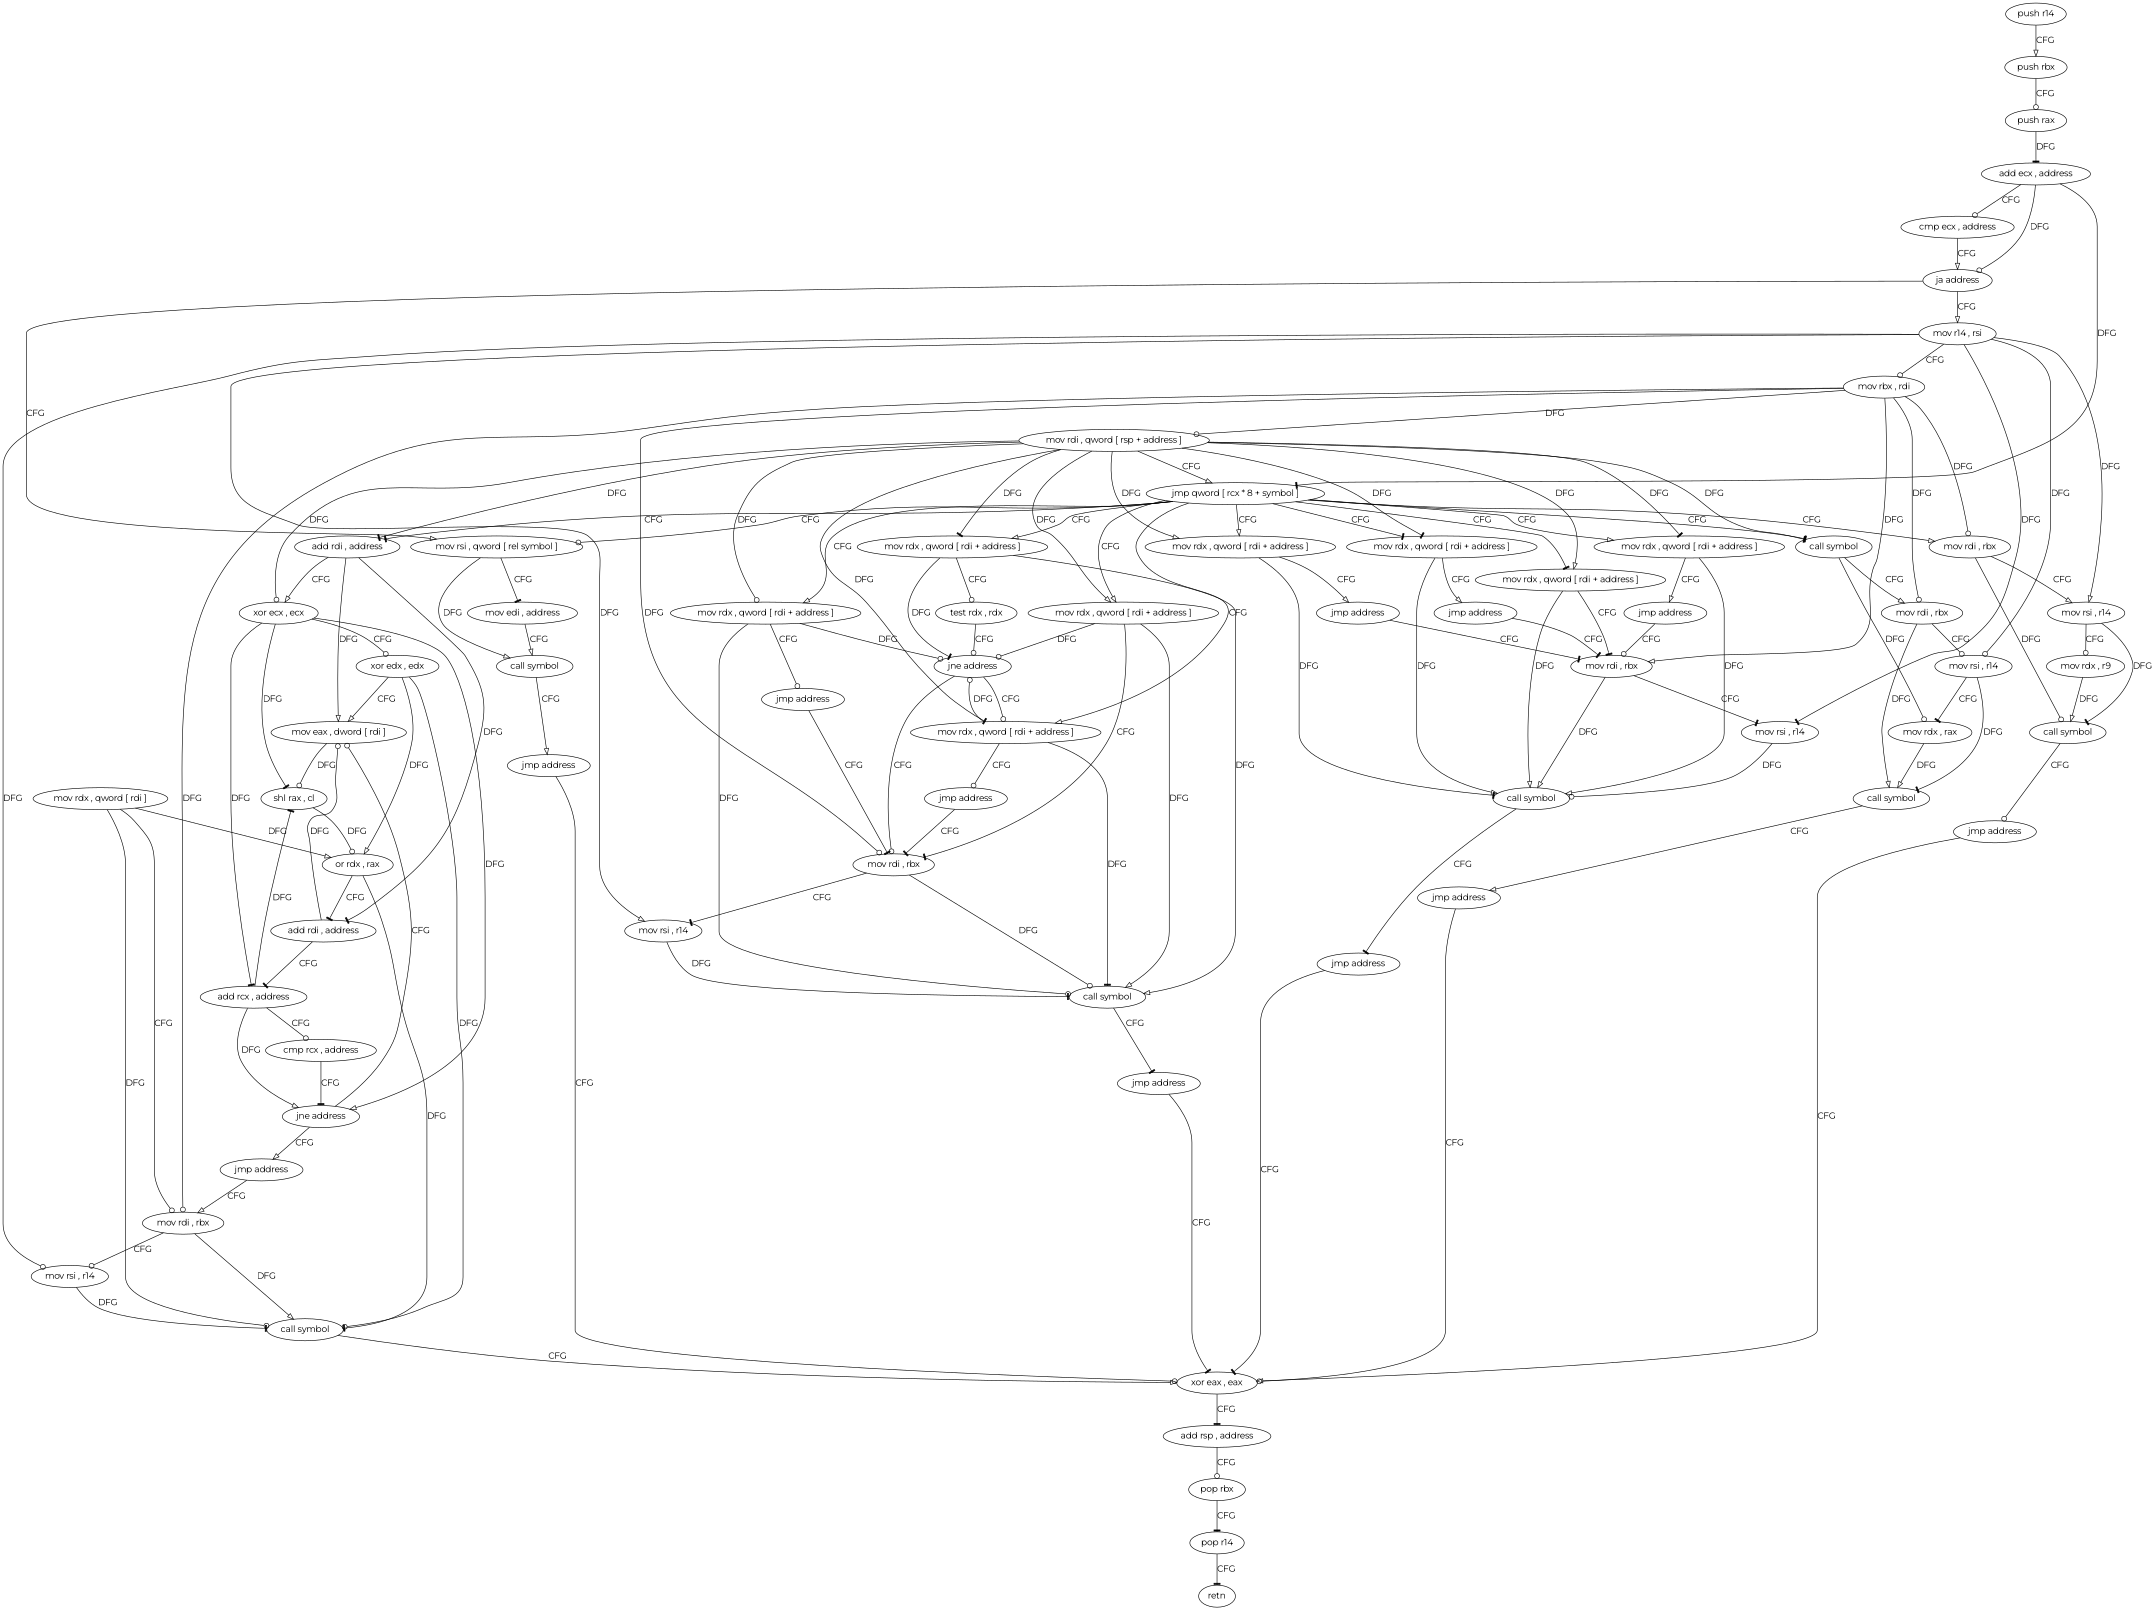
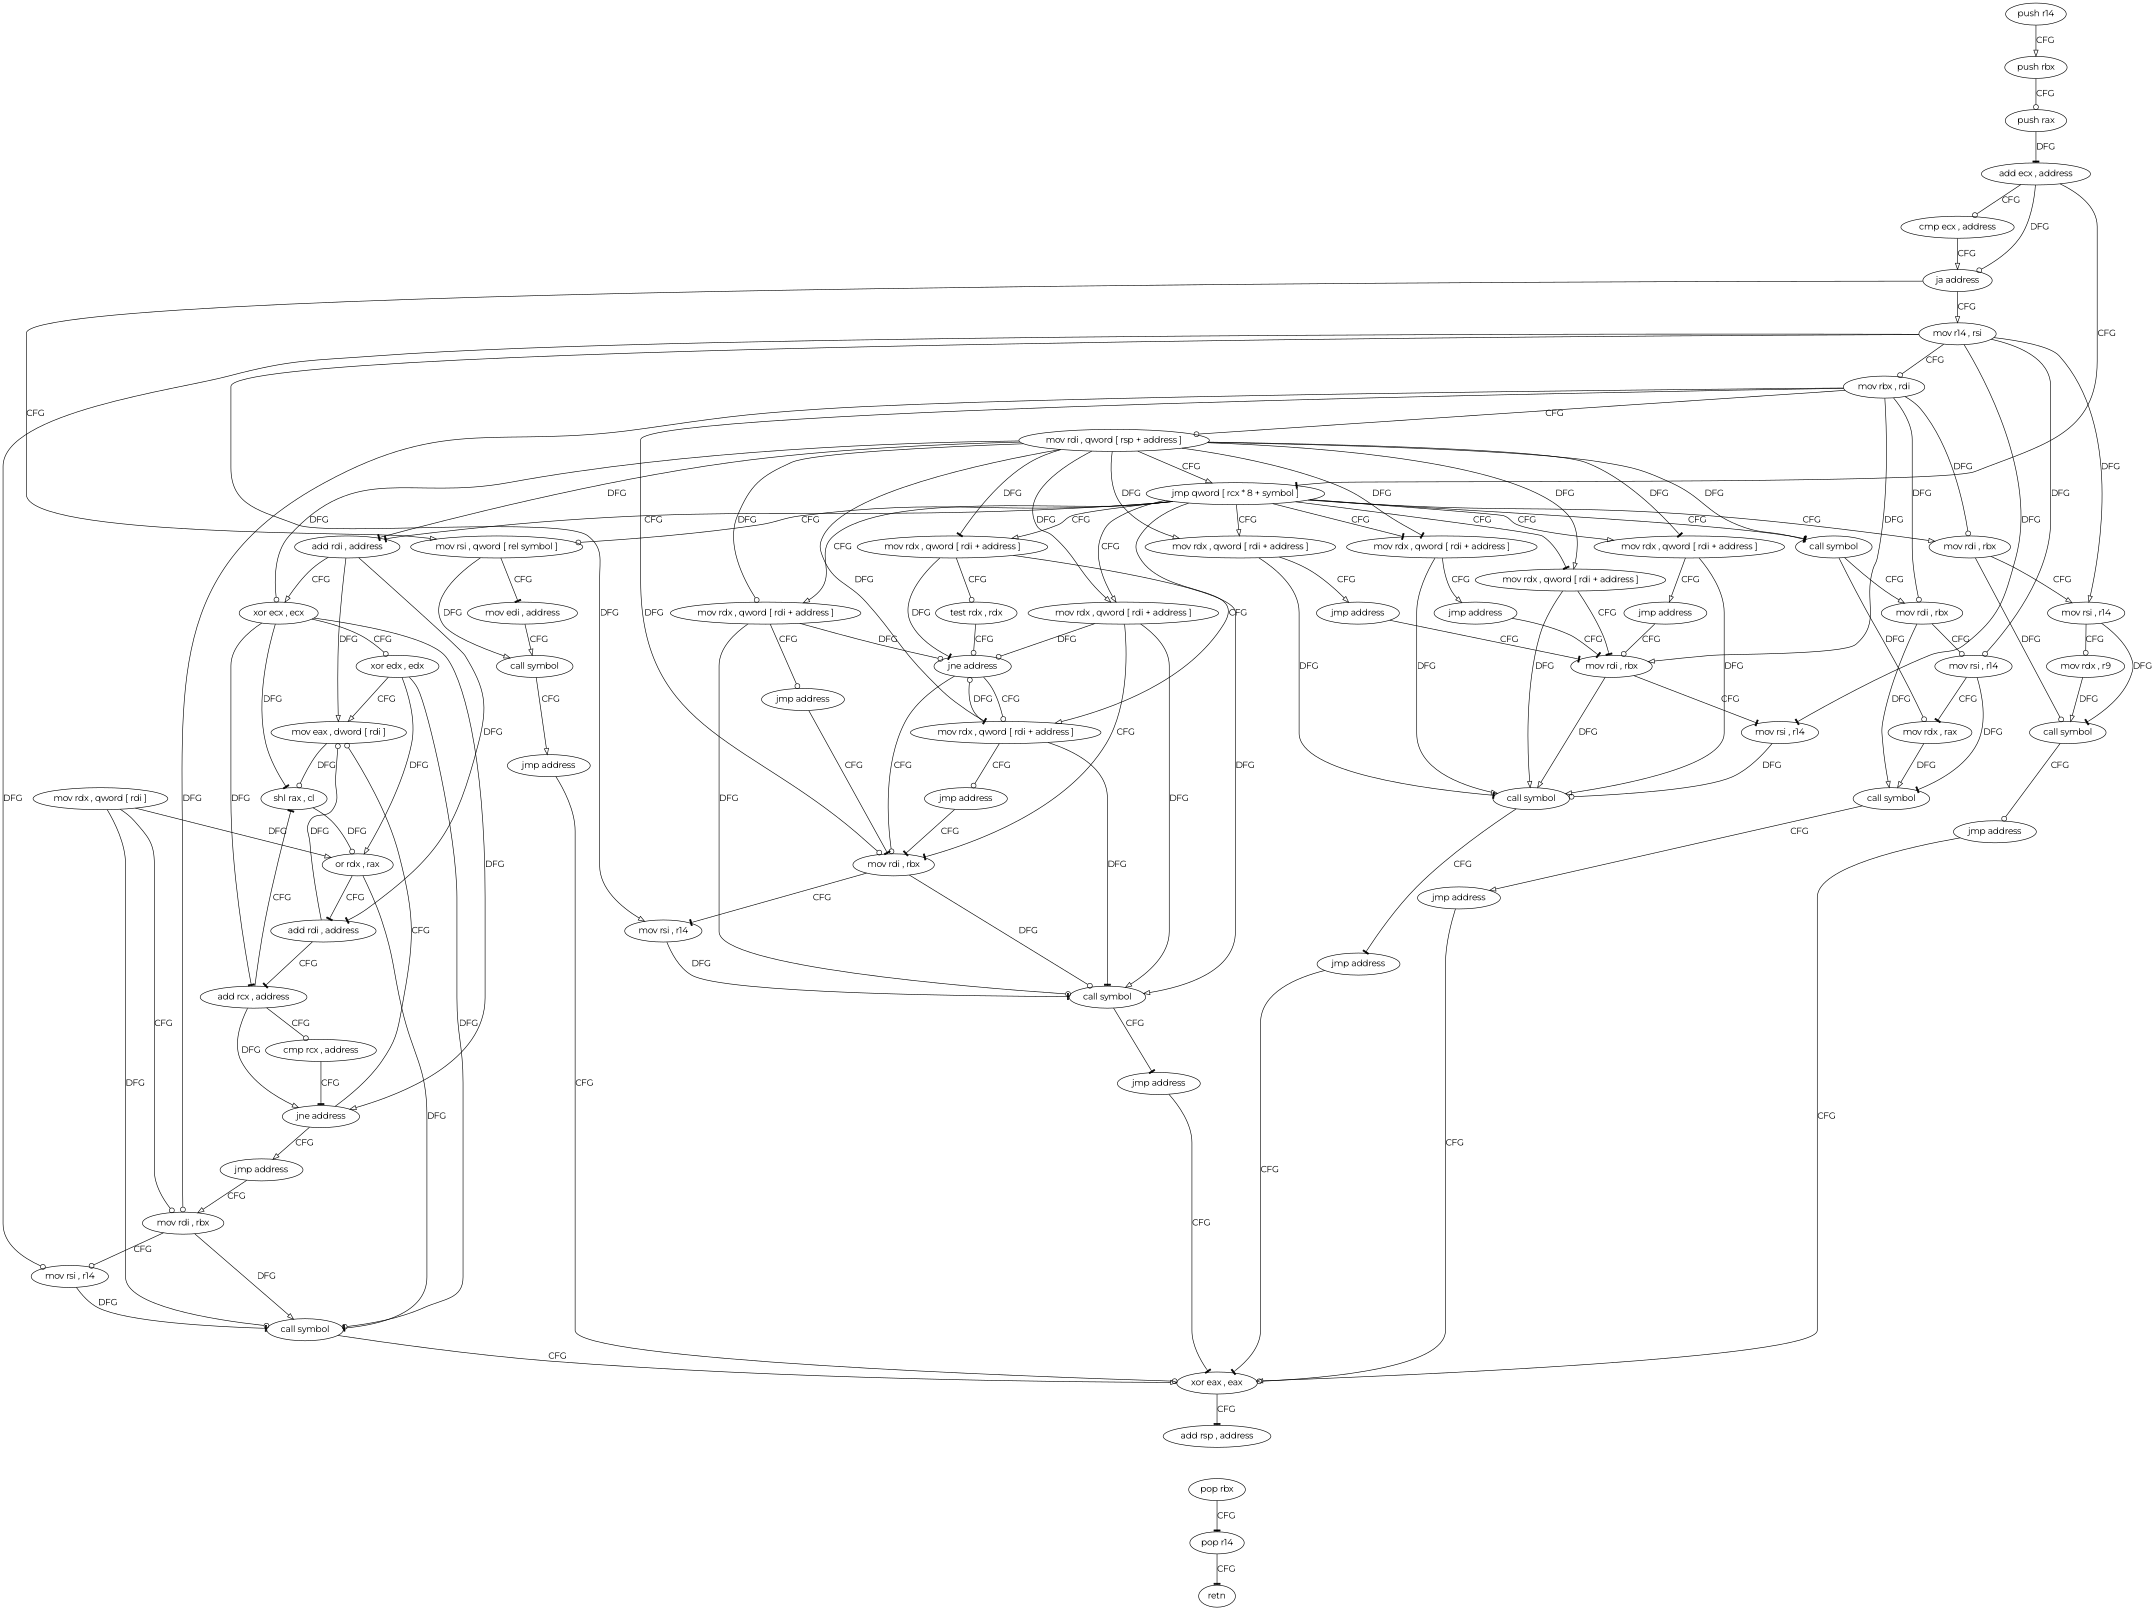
(2107, 334) -> (2107, 334)
(1555, 414) -> (1555, 414)
(282, 898) -> (282, 898)
(1217, 1460) -> none
